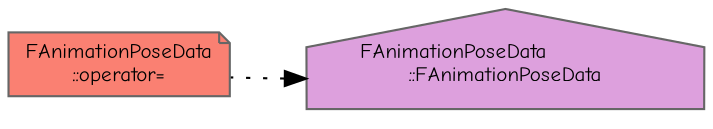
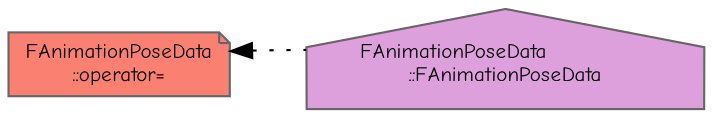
(258, 78) -> (279, 50)
